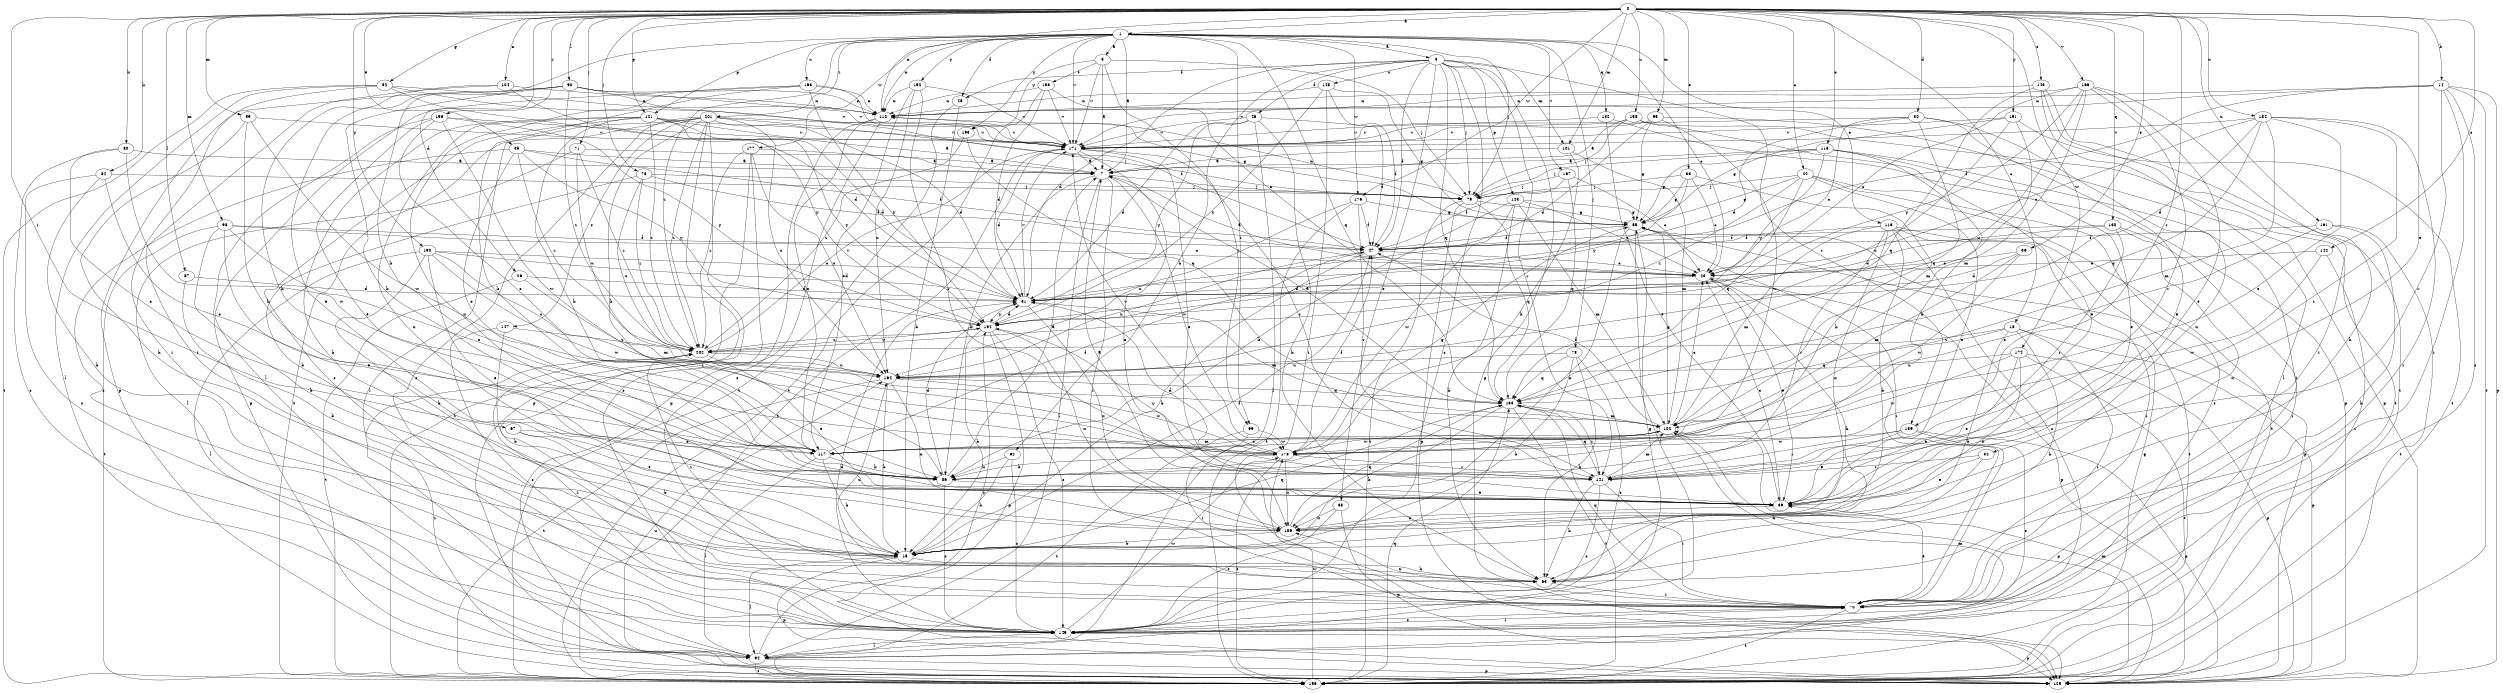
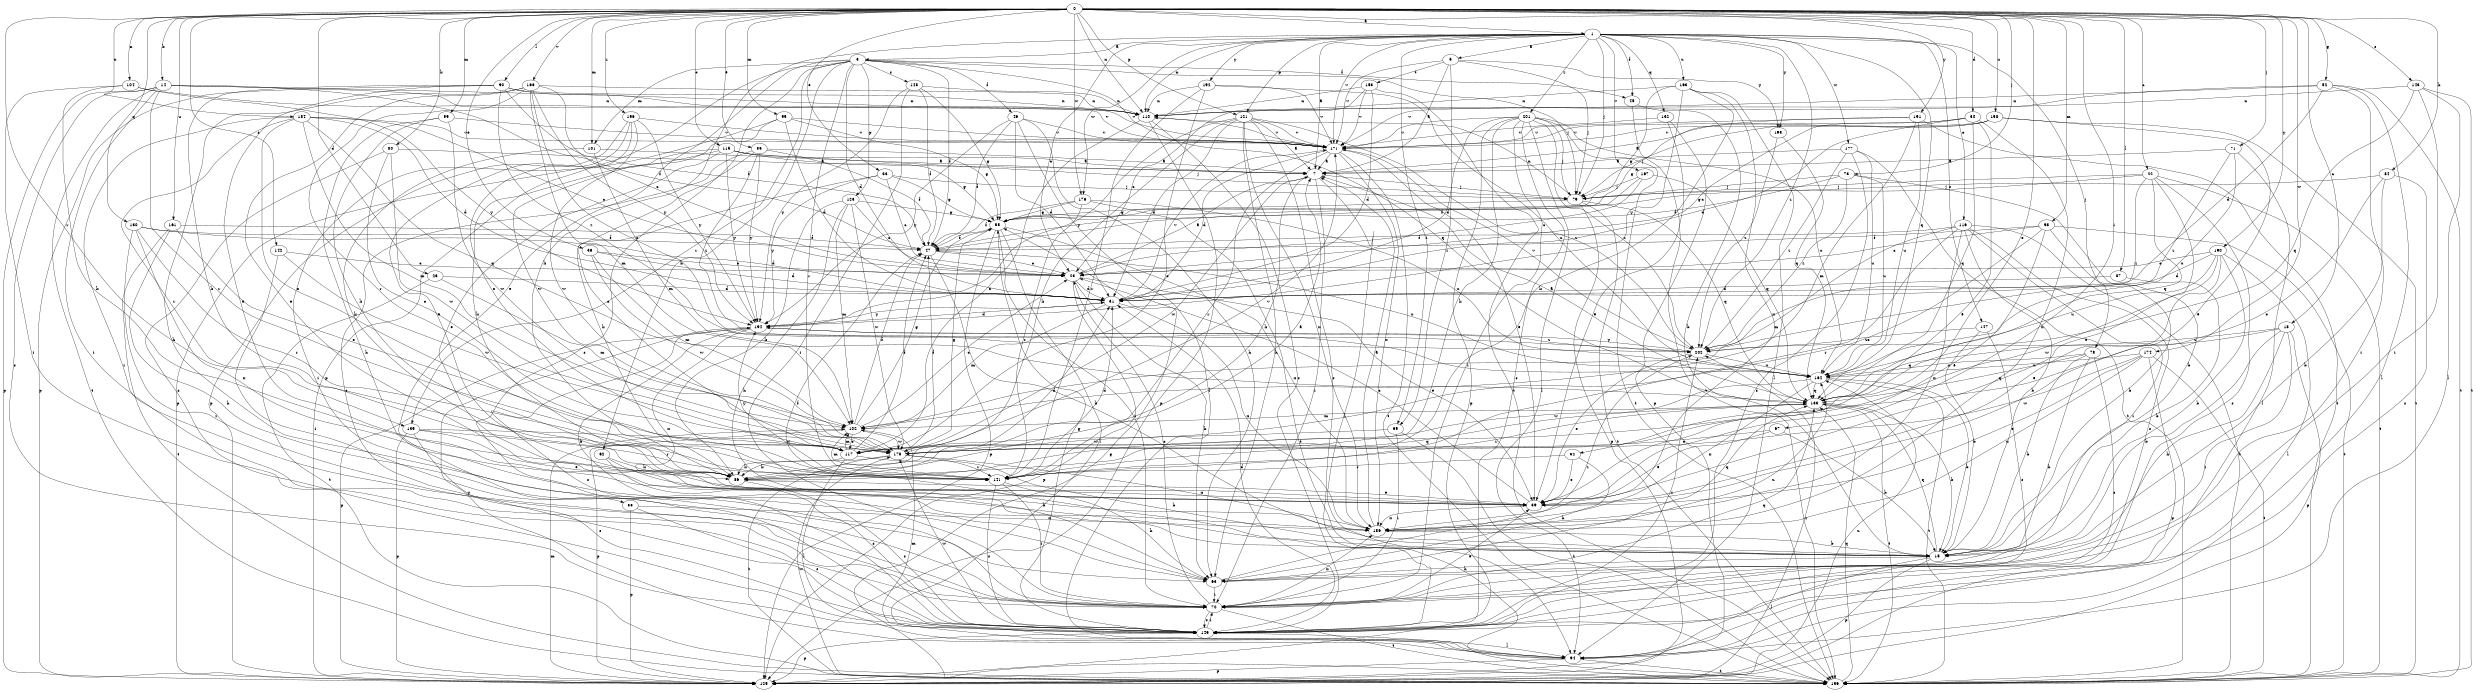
(595, 211) -> (1931, 53)
